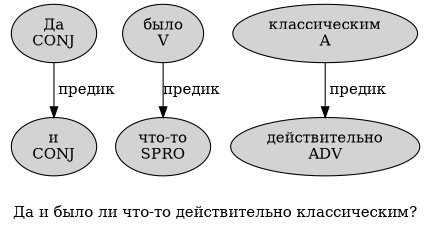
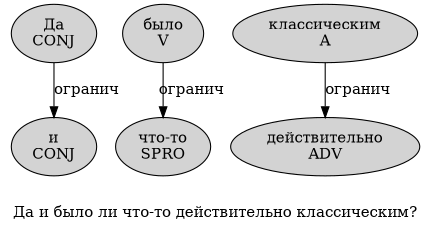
(87, 90) -> (87, 90)
(192, 90) -> (192, 90)
(358, 90) -> (358, 90)
